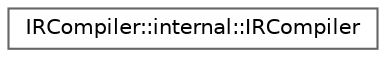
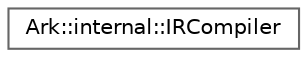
(193, 29) -> (154, 29)
